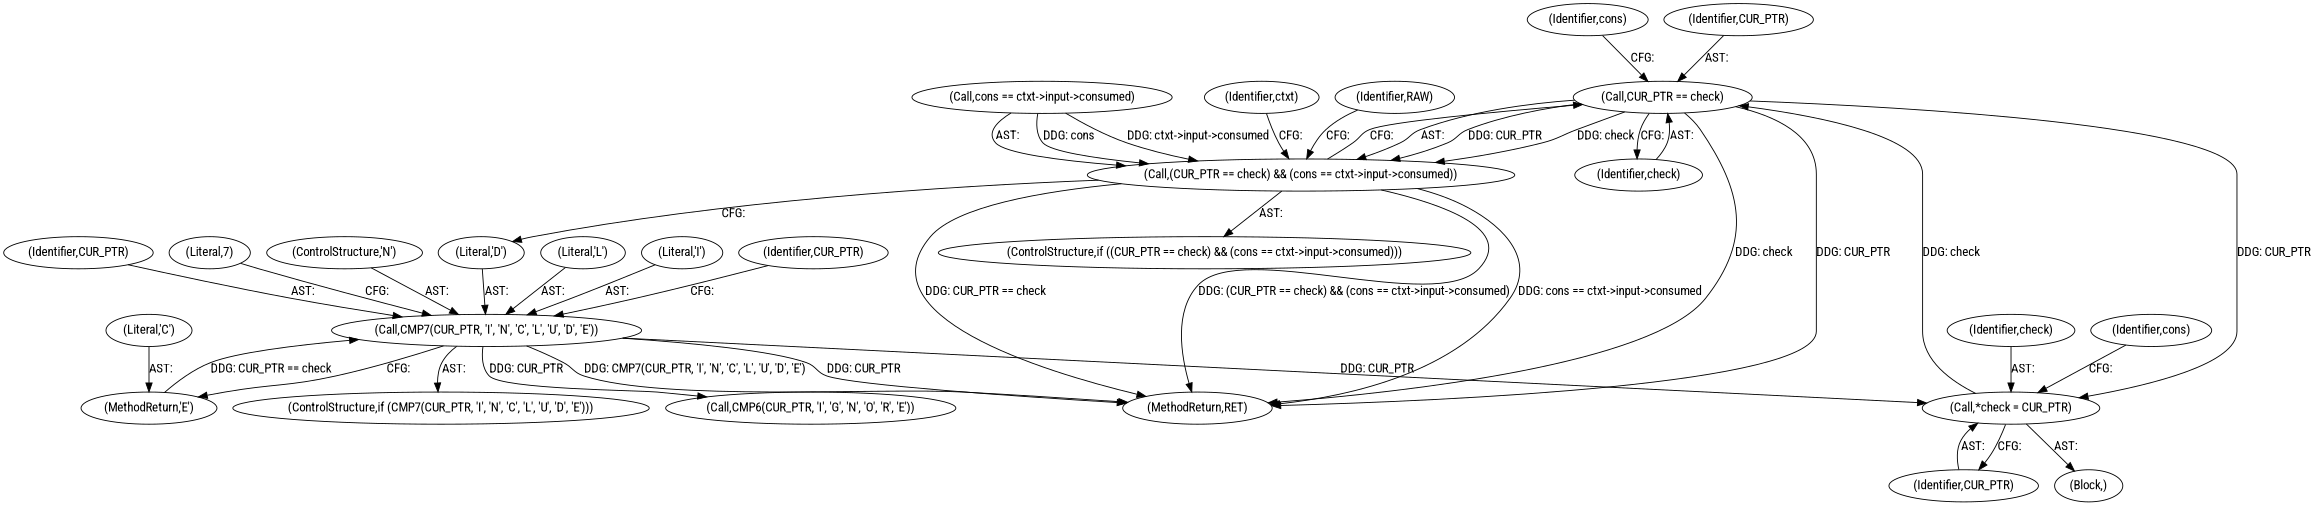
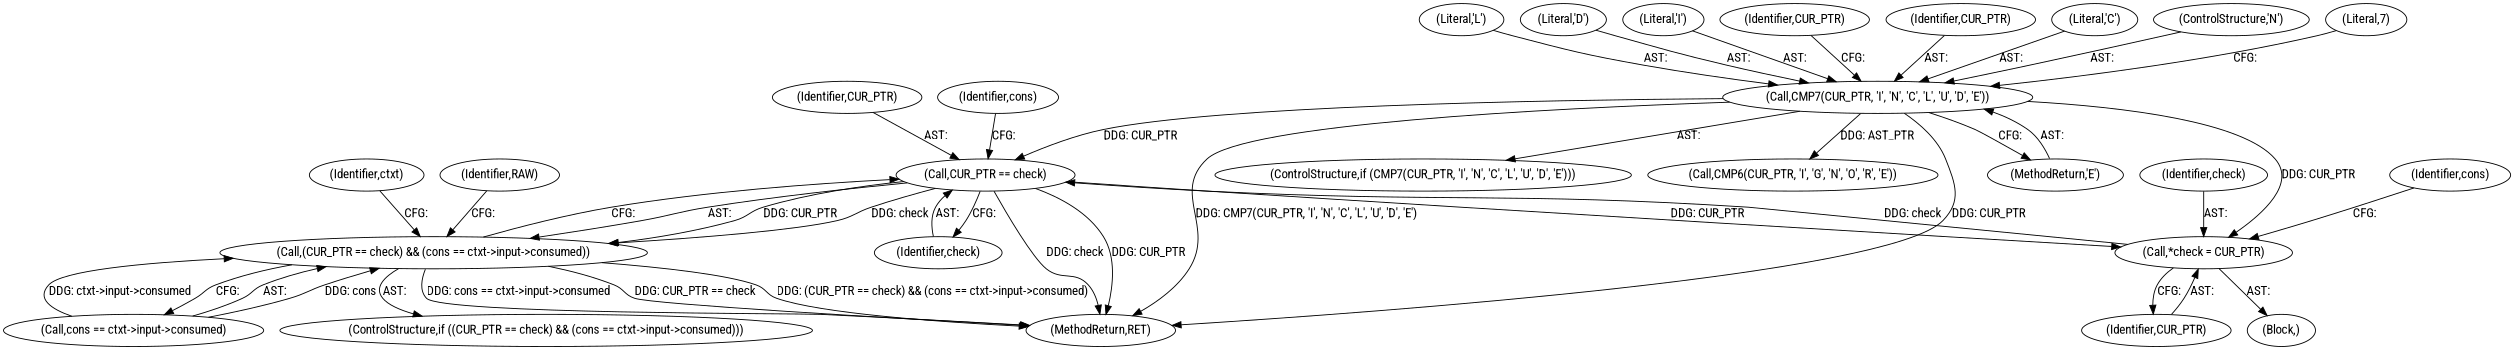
none -> (1371, 107)
(809, 199) -> (229, 280)
(149, 365) -> (1996, 55)
(271, 369) -> (2054, 136)
(526, 369) -> (1877, 136)
